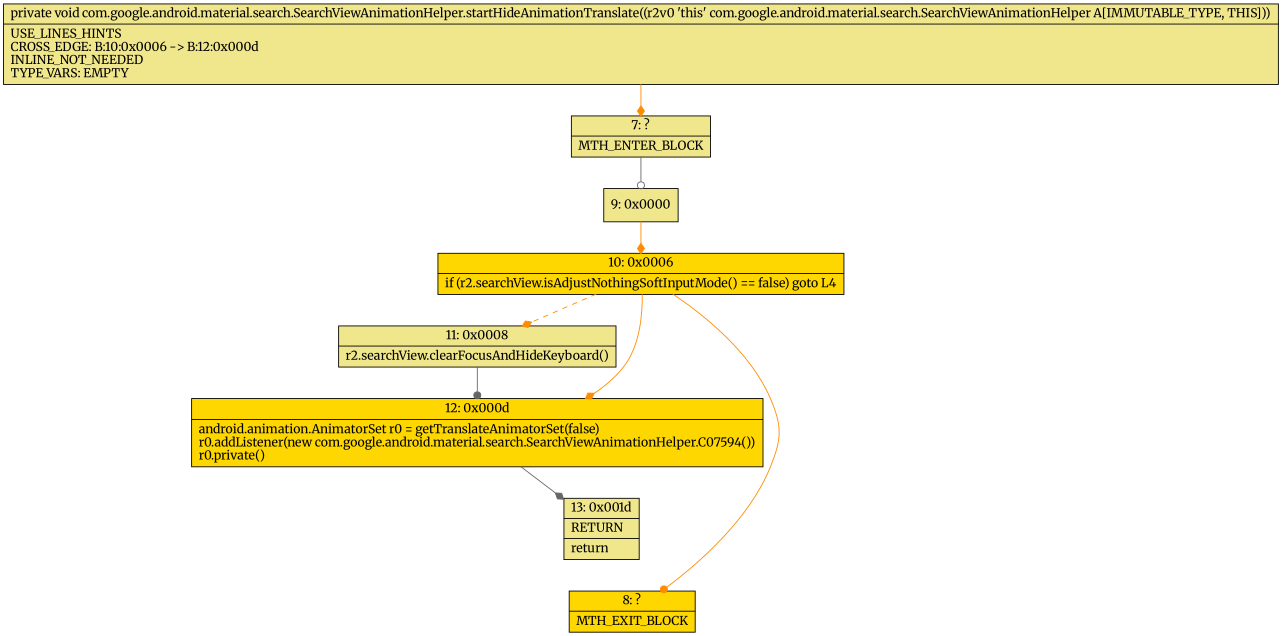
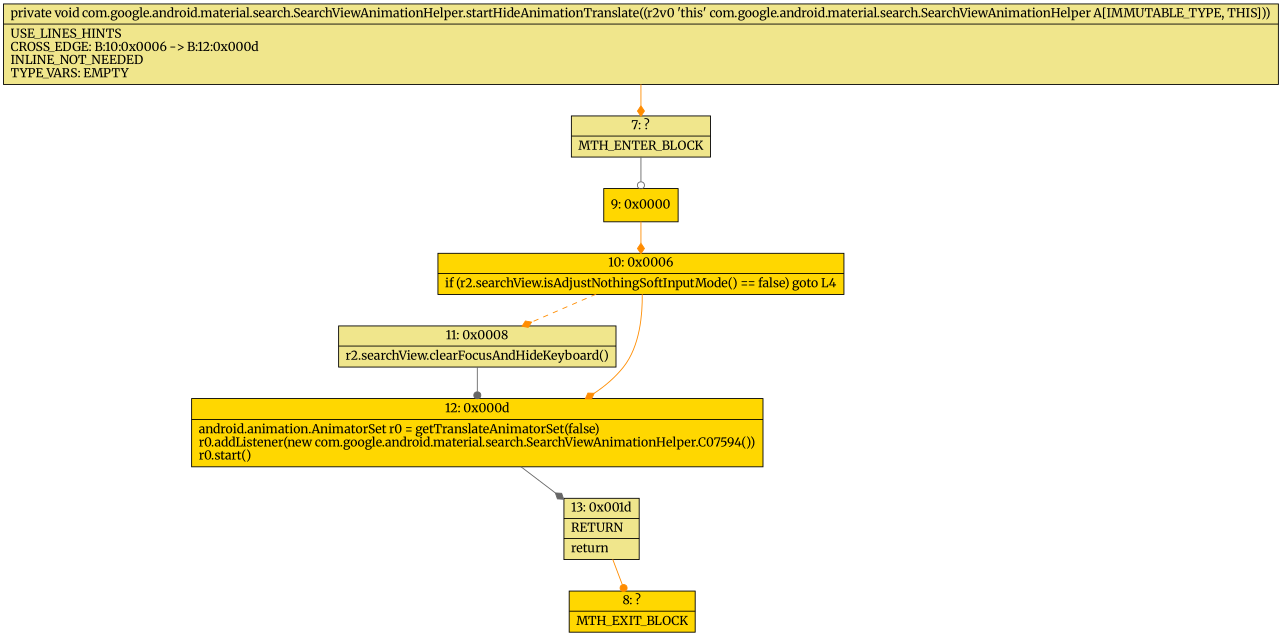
(641, 205) -> (641, 205)
(778, 441) -> (618, 572)
(232, 456) -> (225, 456)
